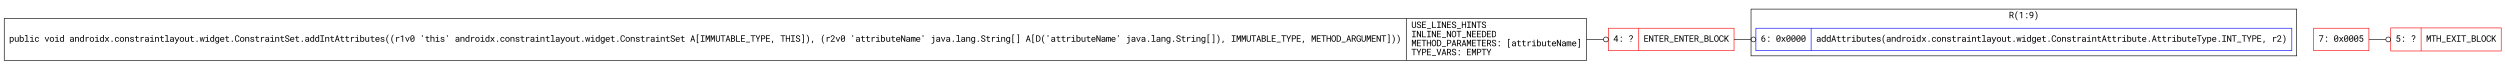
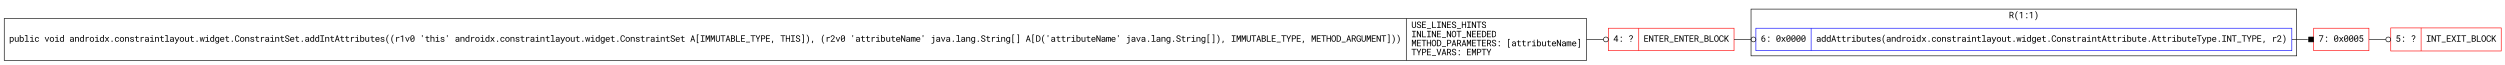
(2024, 16) -> (2024, 16)
none -> (2300, 39)
(2461, 39) -> (2461, 39)
